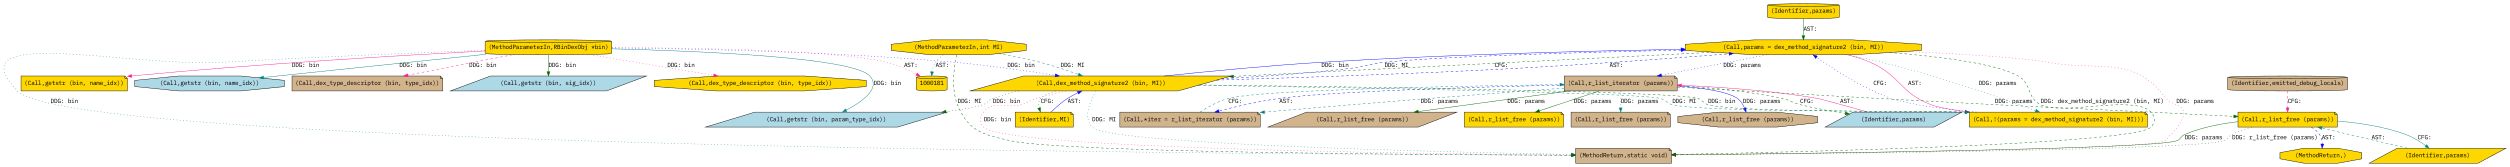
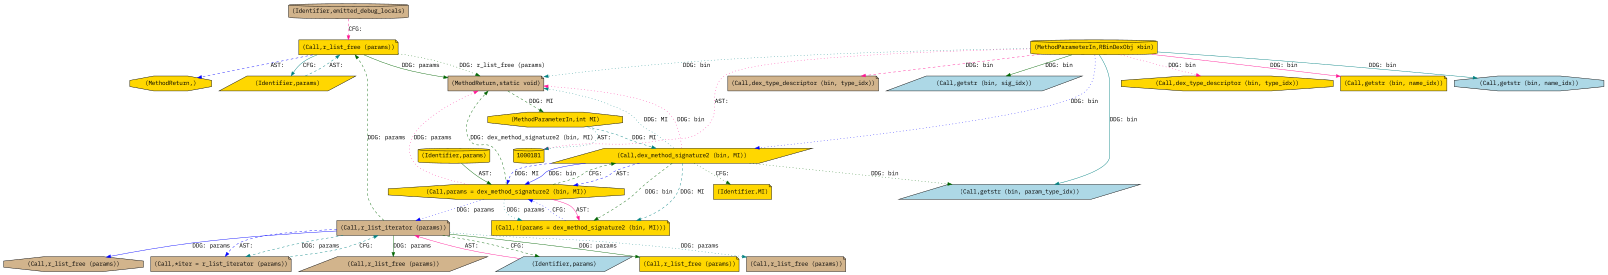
(1064, 101) -> none
(1147, 149) -> (524, 100)
